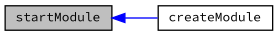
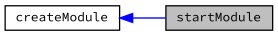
(141, 18) -> (149, 18)
